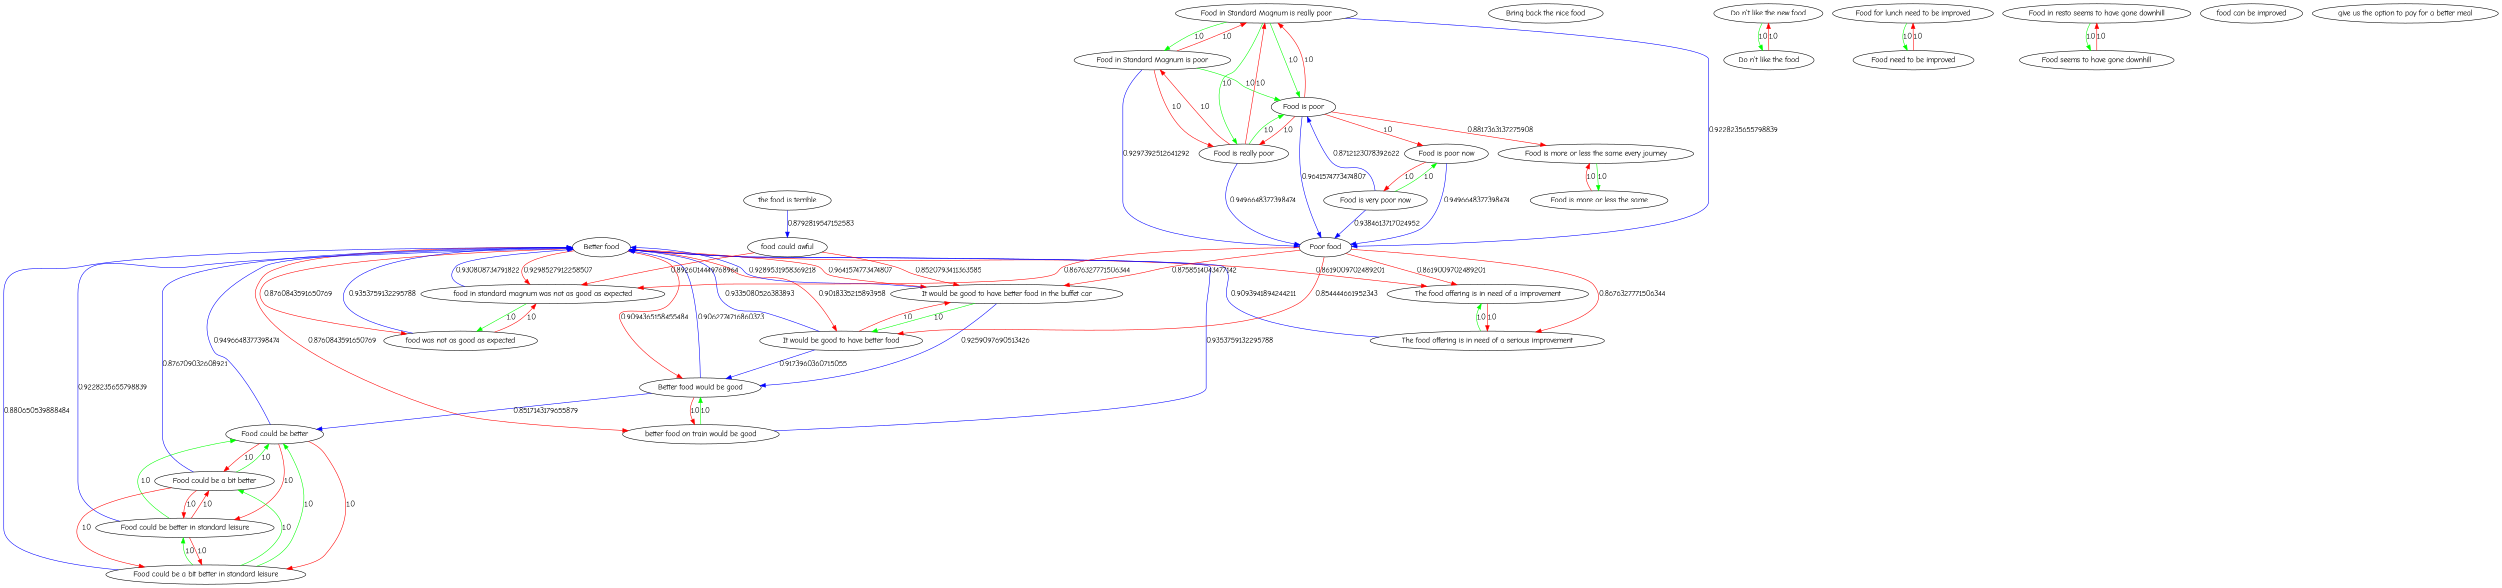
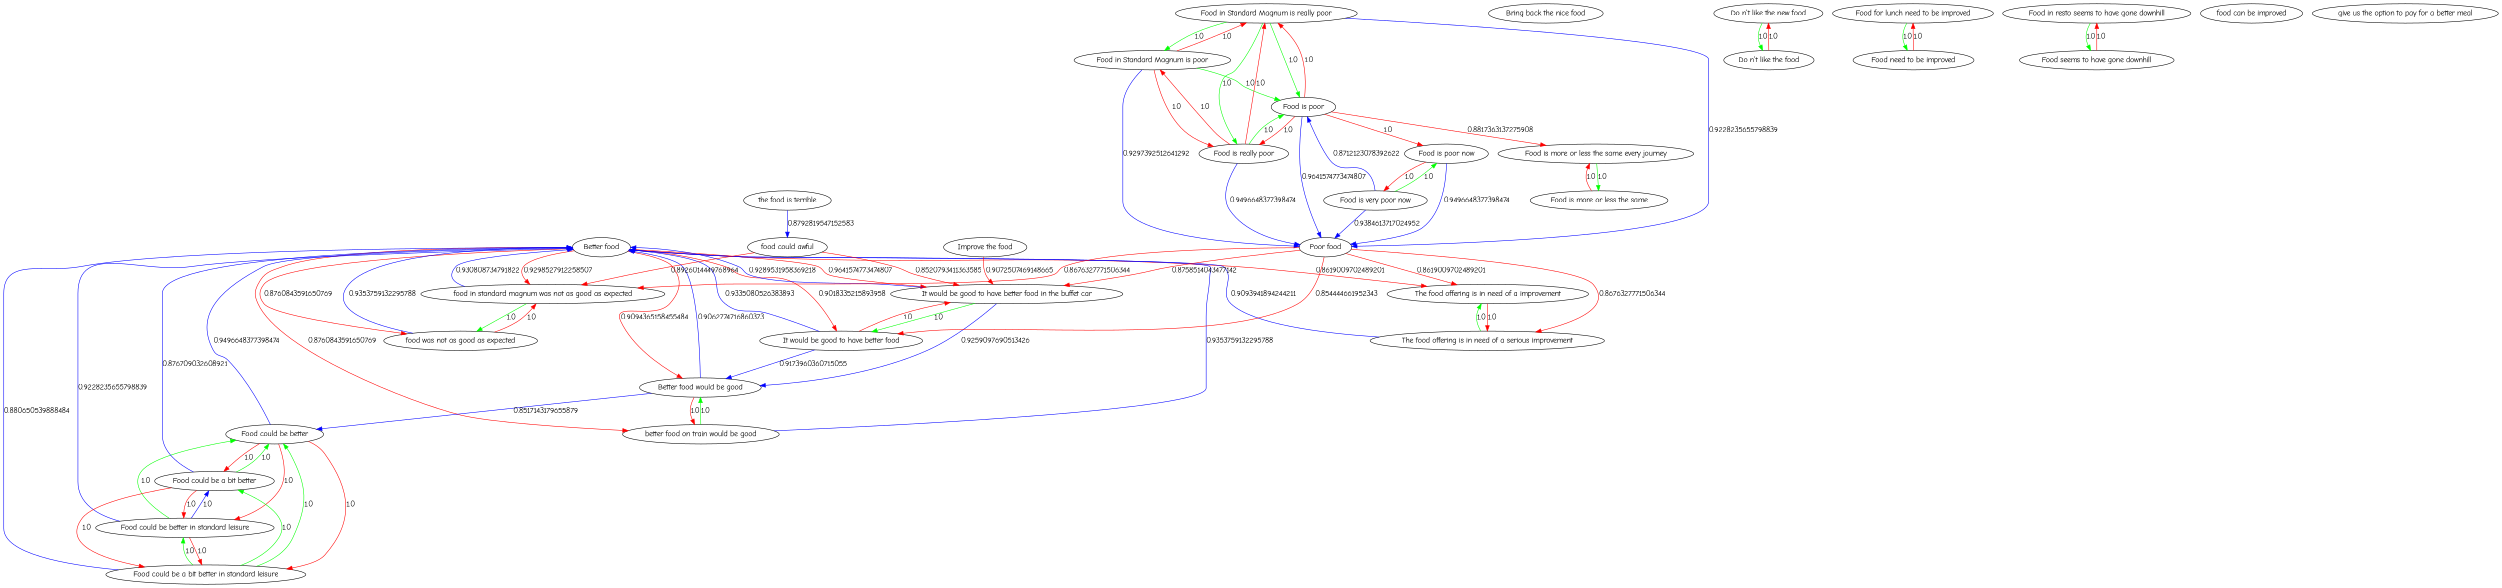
none -> (985, 247)
(199, 507) -> (199, 507)
